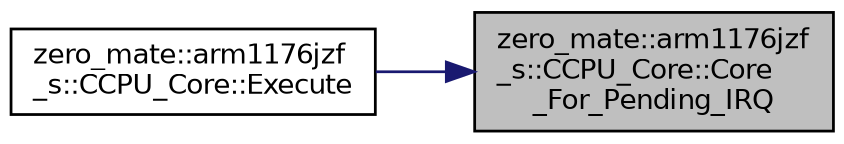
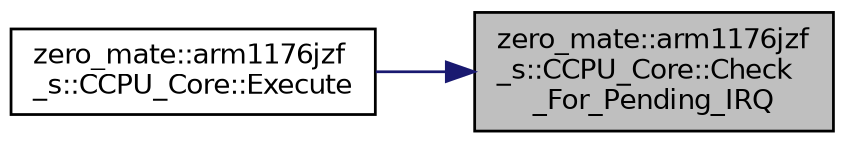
(654, 72) -> (654, 72)
